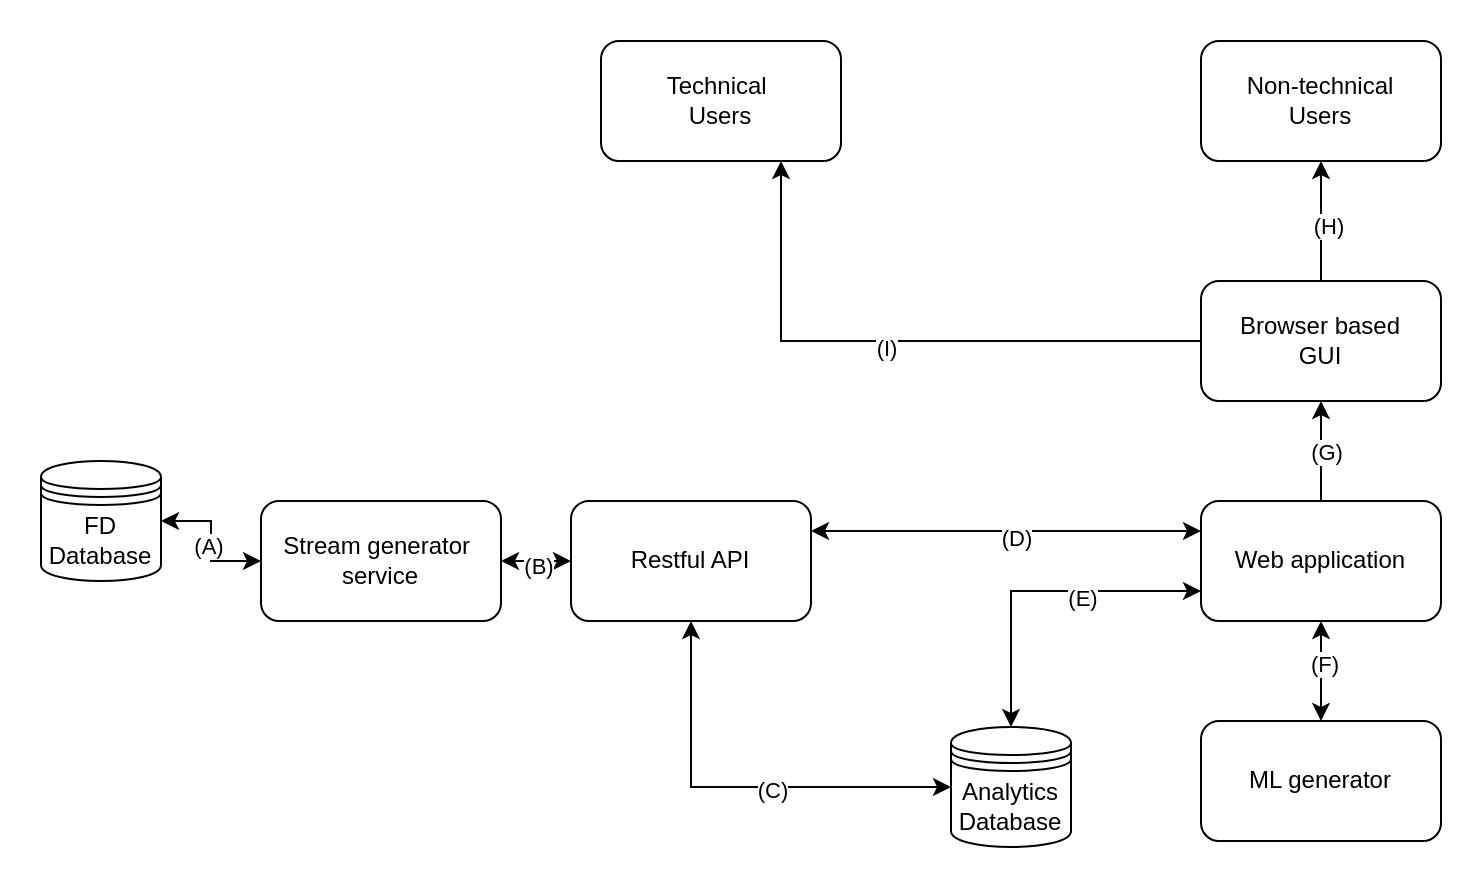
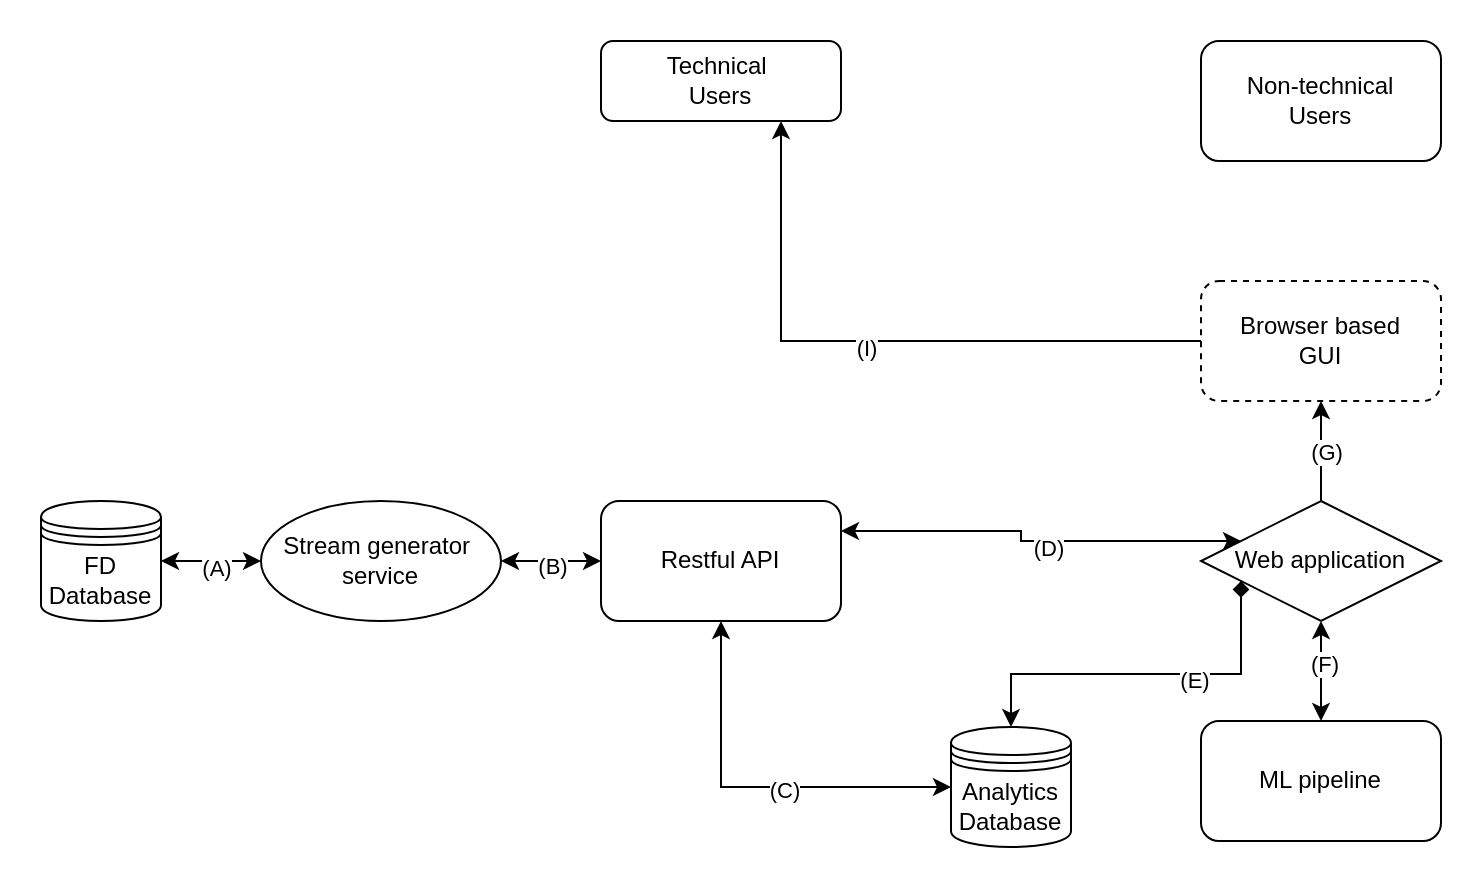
(721, 101) -> (721, 81)
(1321, 228) -> none
(1321, 341) -> (1321, 341)
(101, 521) -> (101, 561)
(381, 561) -> (381, 561)
(691, 561) -> (721, 561)
(1321, 561) -> (1321, 561)
(1057, 591) -> (1163, 674)
(1321, 781) -> (1321, 781)
